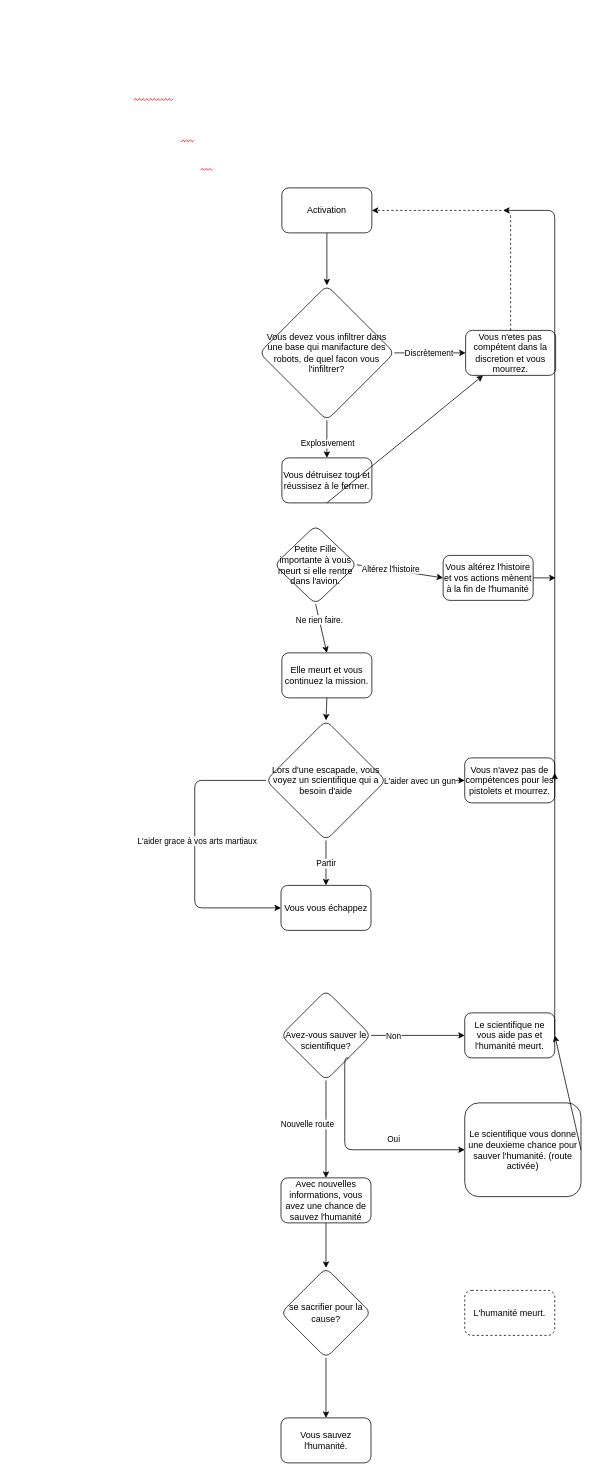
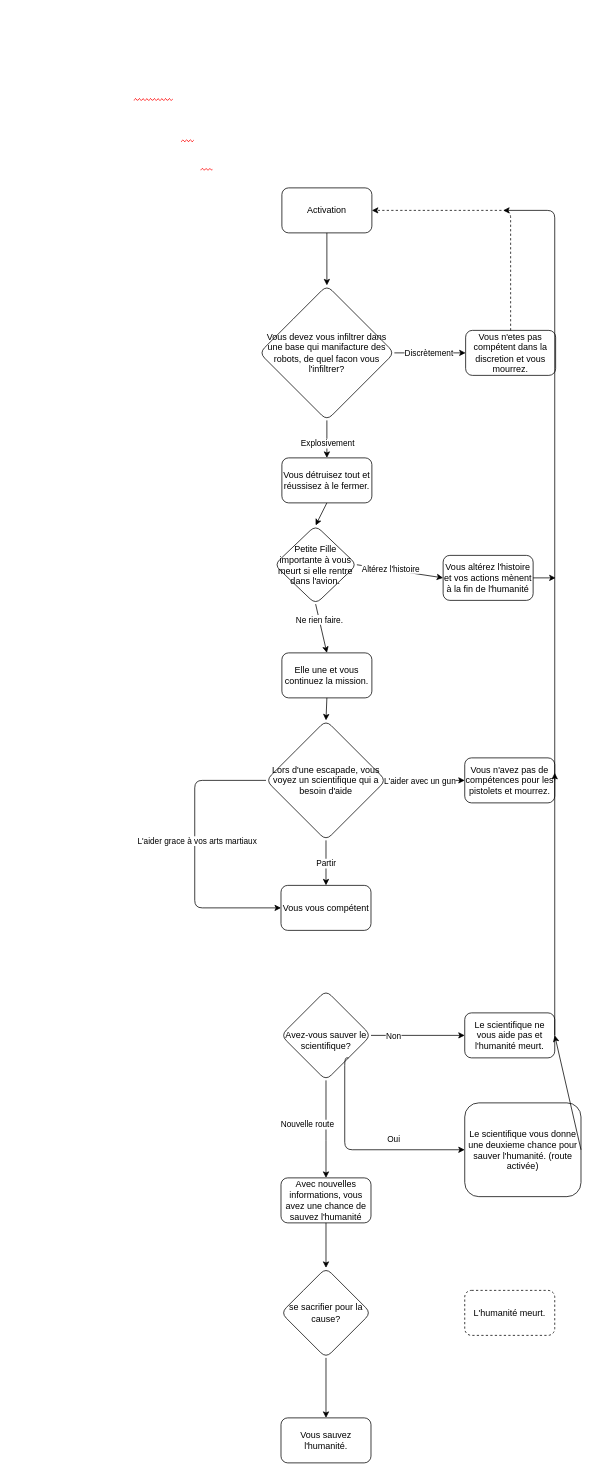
(403, 441) -> (322, 512)
(327, 675) -> (327, 675)
(326, 908) -> (326, 908)
